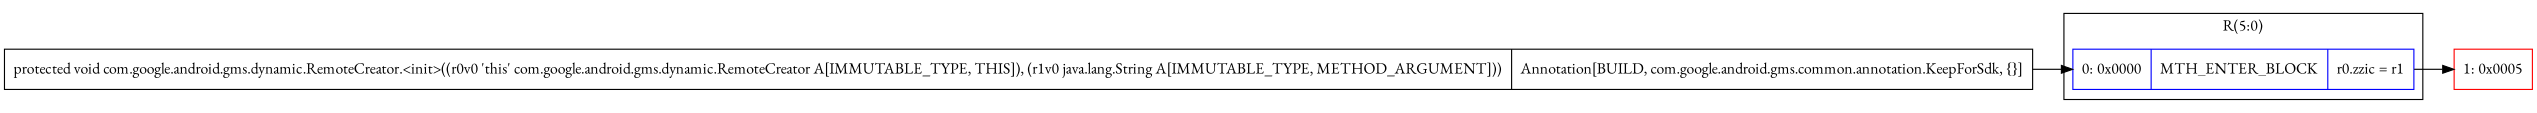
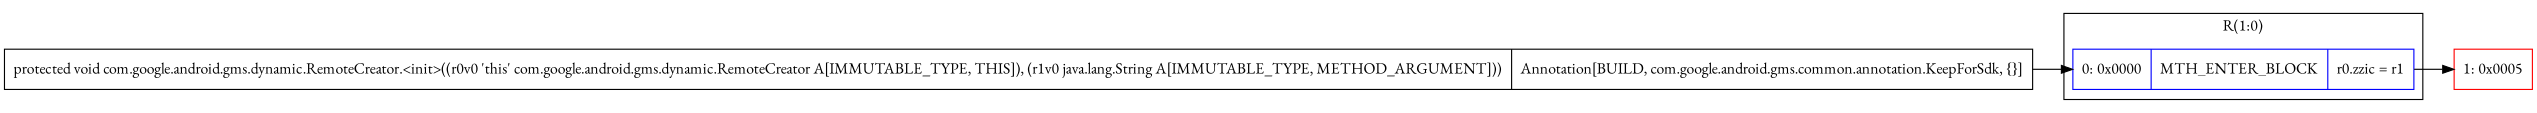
(2243, 26) -> (2243, 26)
